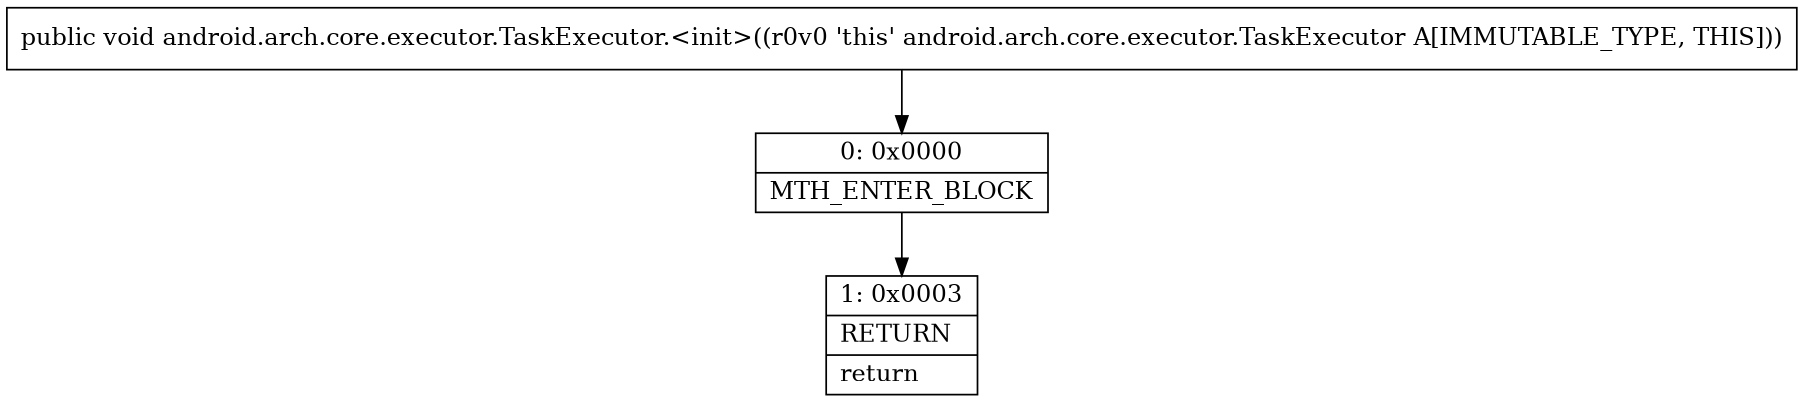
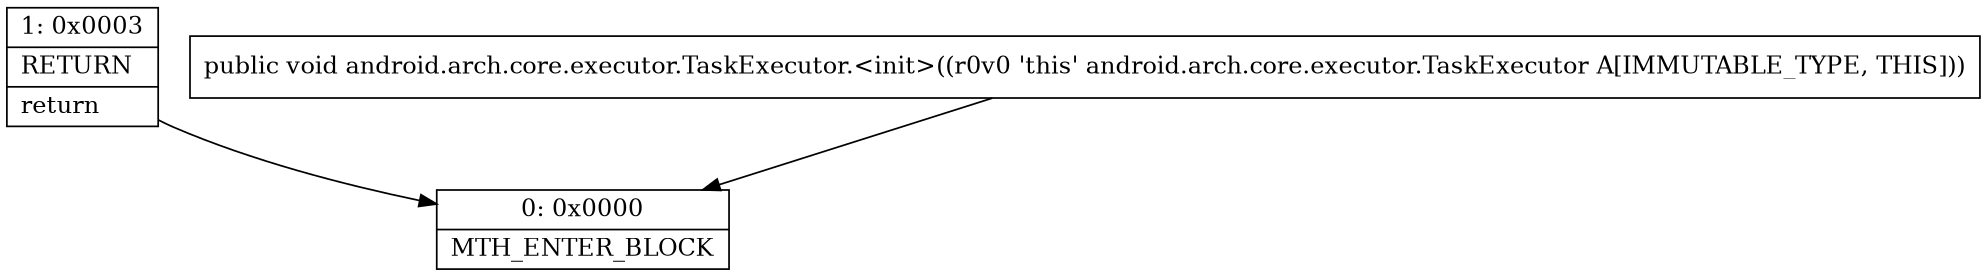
(902, 236) -> (287, 167)
